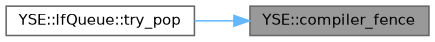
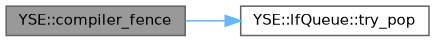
(214, 21) -> (205, 21)
